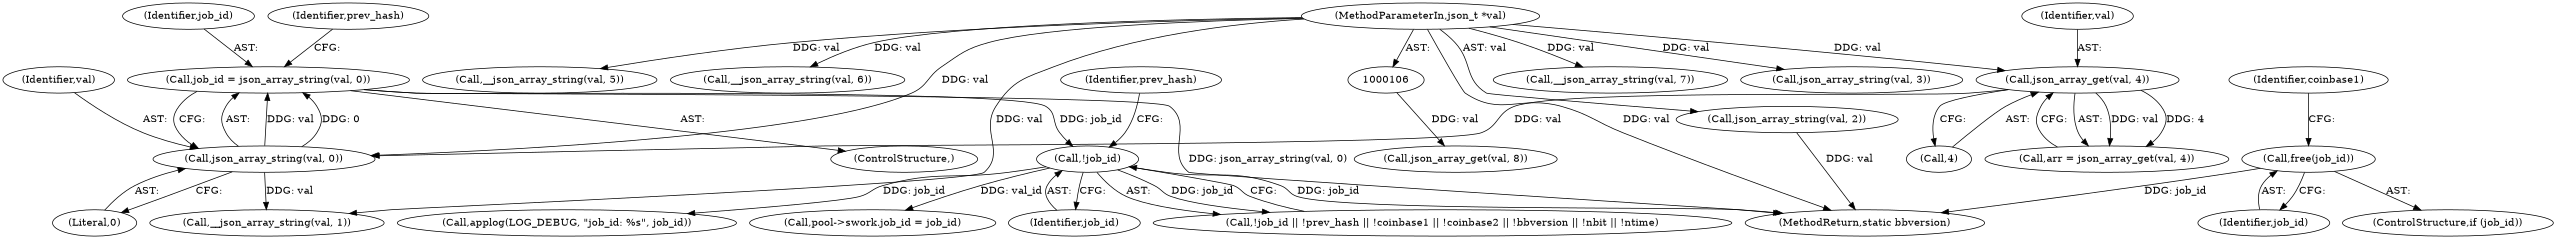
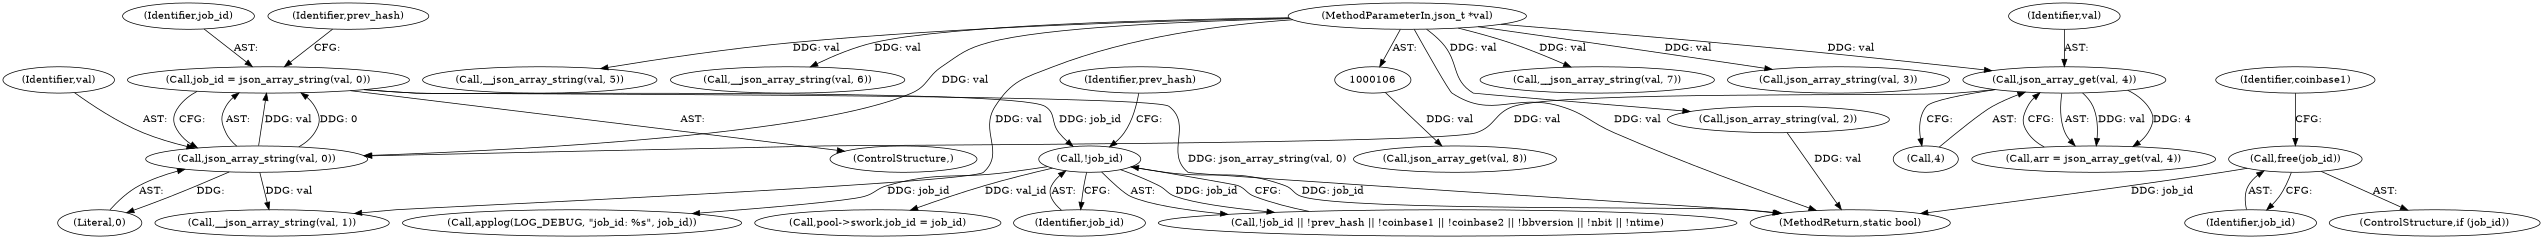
(1485, 48) -> (1473, 48)
(211, 191) -> (212, 191)
(1865, 223) -> (1850, 223)
